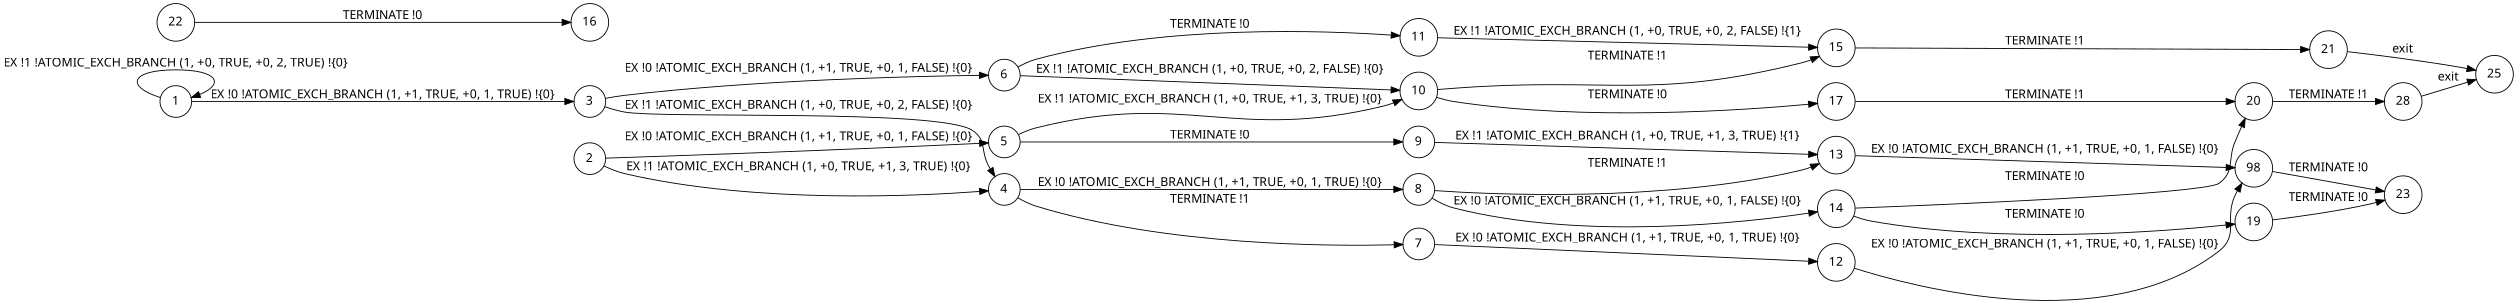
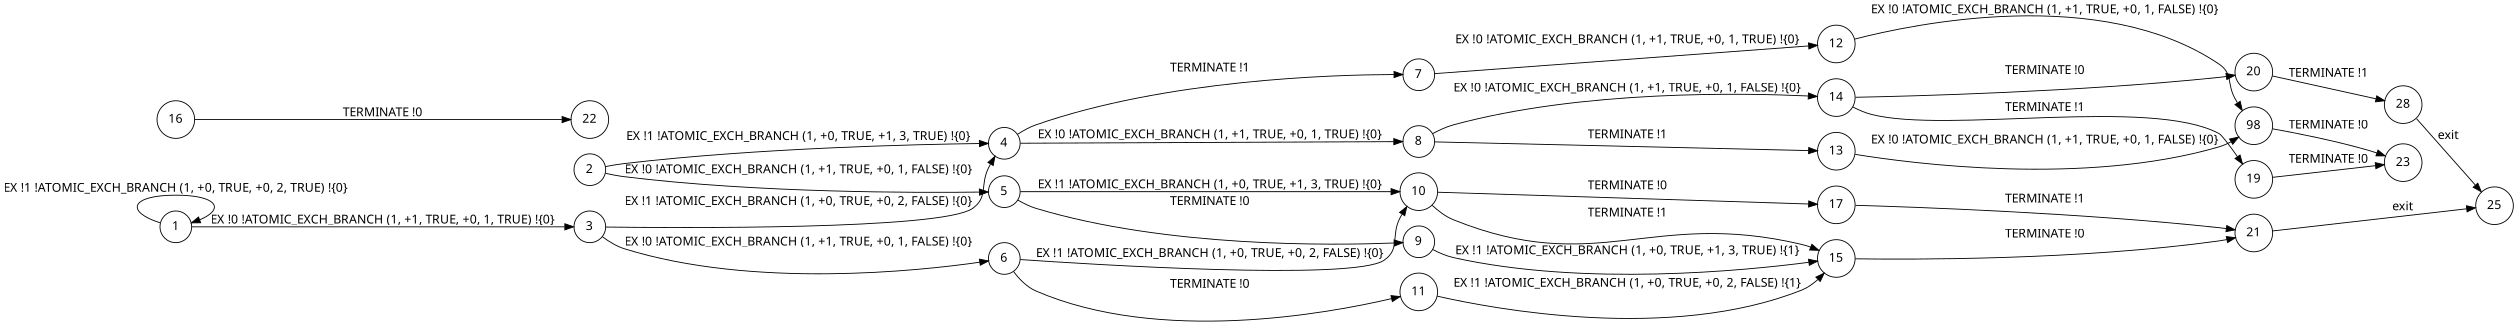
(378, 22) -> (378, 120)
(2045, 41) -> (2045, 234)
(2041, 101) -> (2041, 214)
(1622, 148) -> (1620, 274)
(2045, 214) -> (2045, 108)
